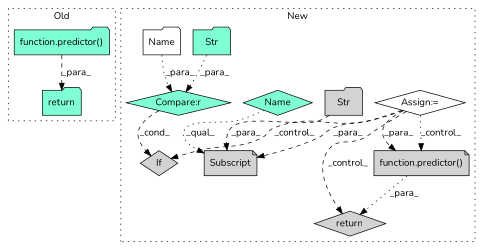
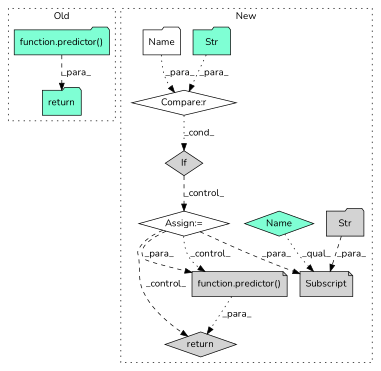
(178, 103) -> (184, 103)
(140, 127) -> (184, 130)
(277, 127) -> (184, 190)
